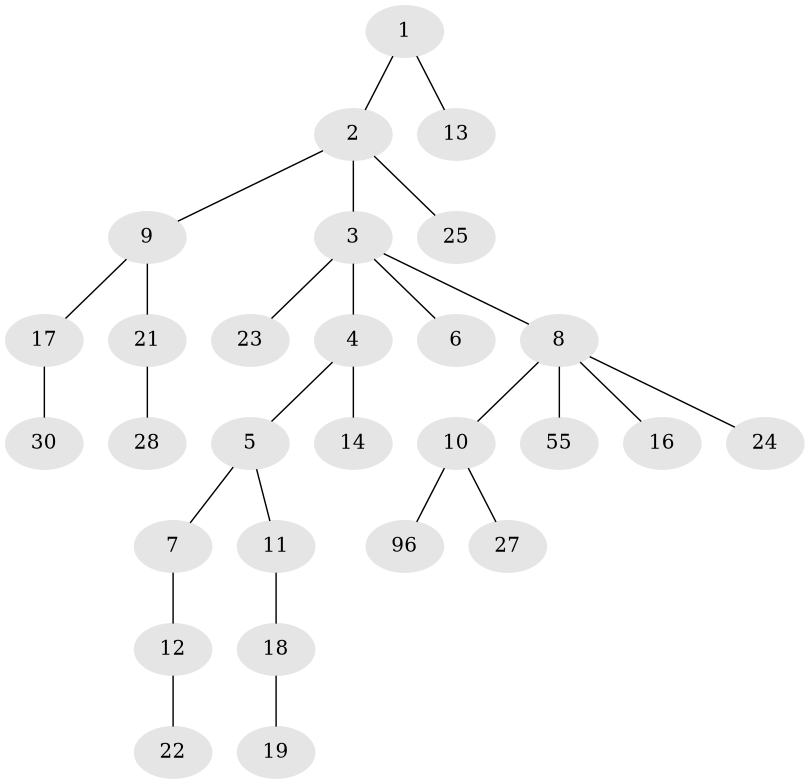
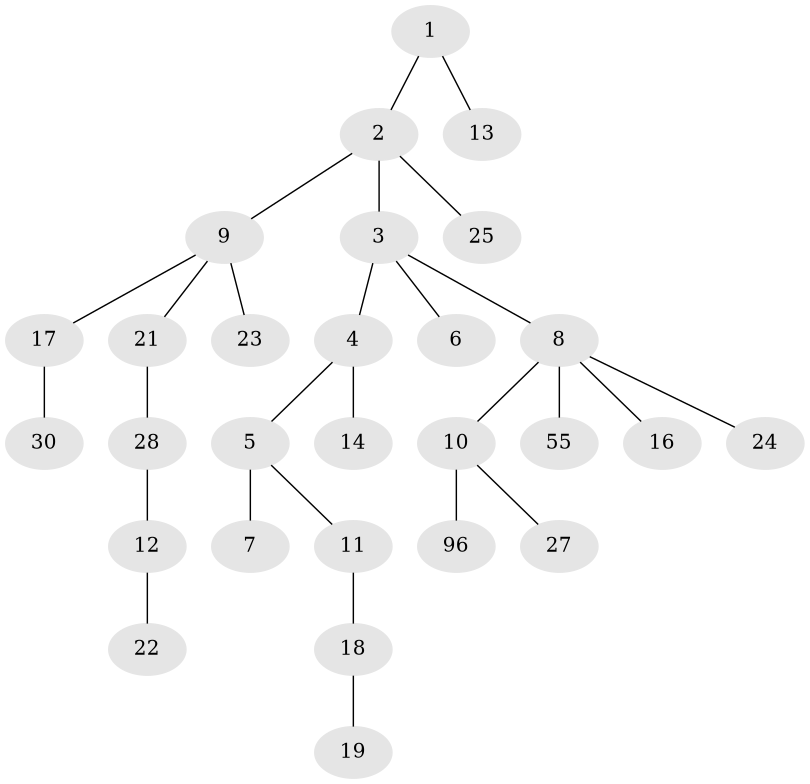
(302, 289) -> (238, 289)
(173, 598) -> (147, 495)
